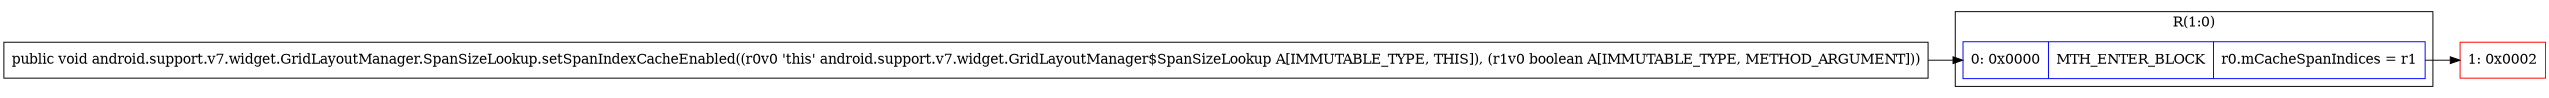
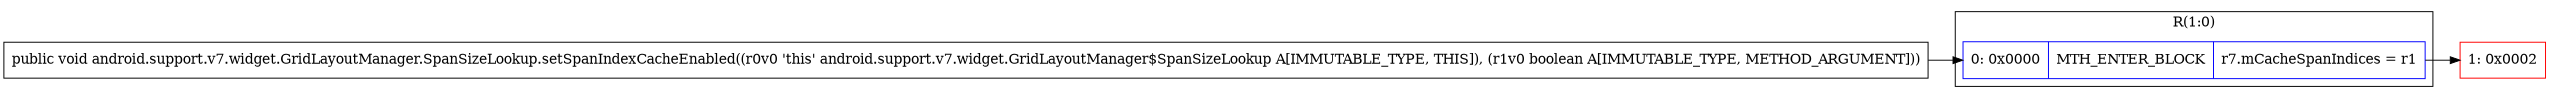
(2319, 60) -> (2319, 60)
